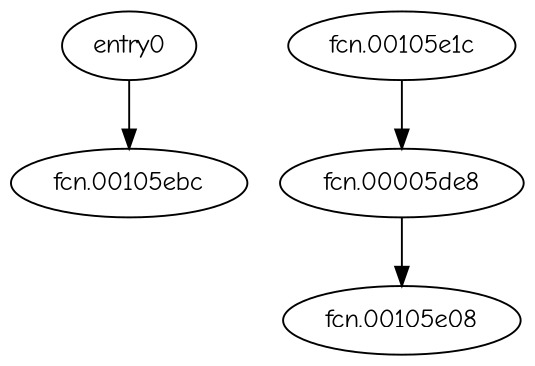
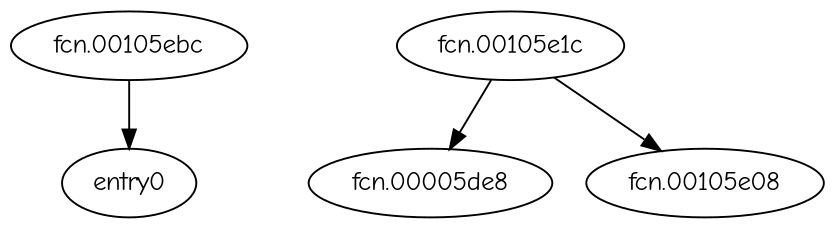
(129, 105) -> (129, 105)
(402, 242) -> (599, 109)
